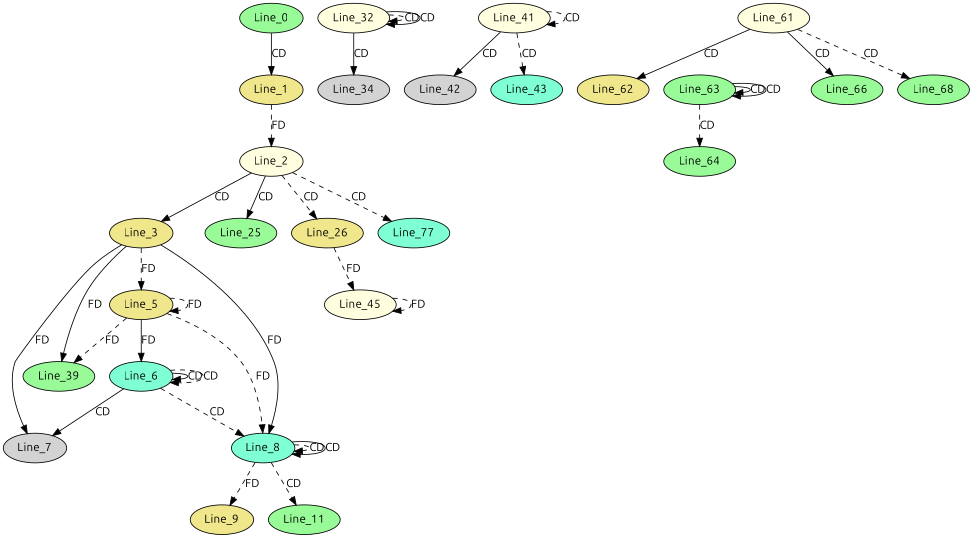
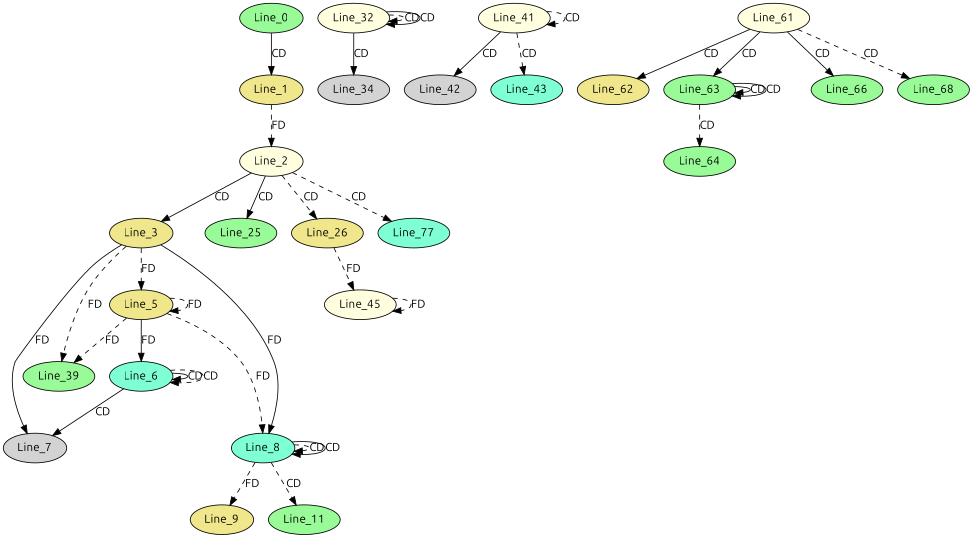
none -> (740, 51)
(85, 294) -> (85, 294)
(199, 410) -> none
